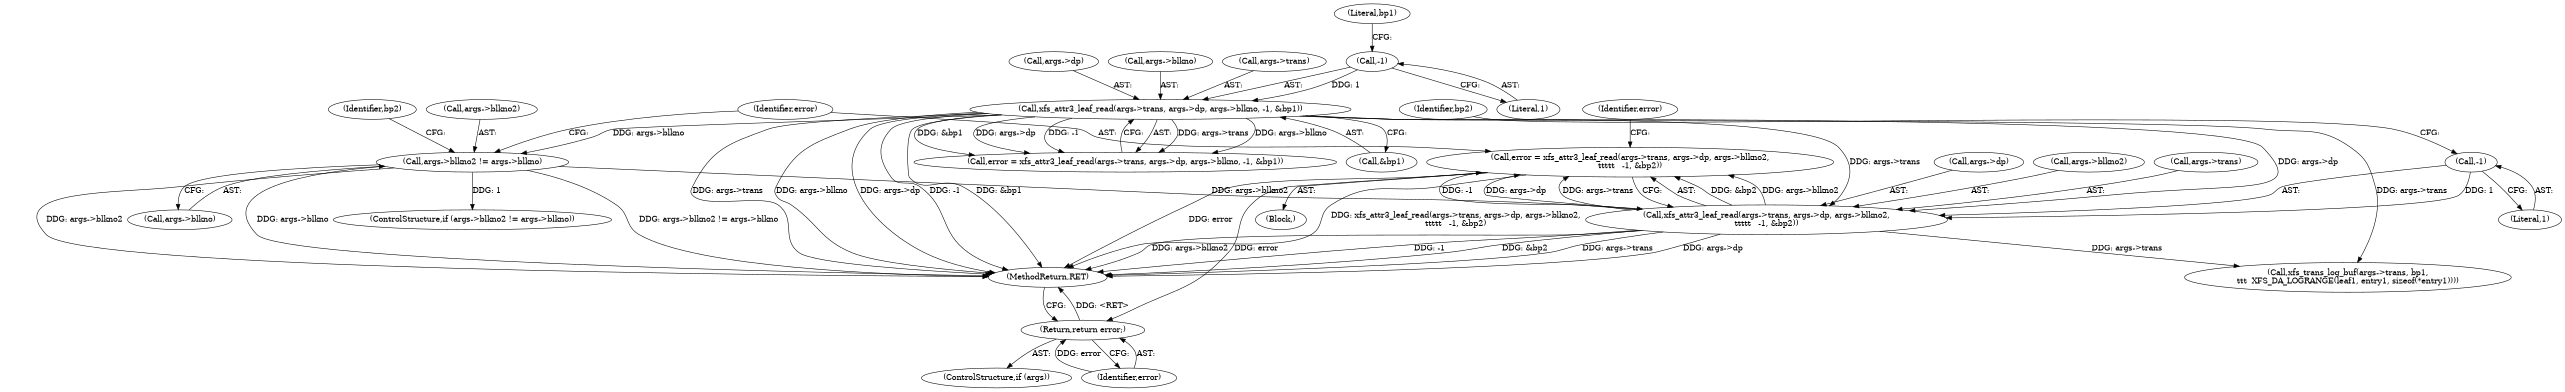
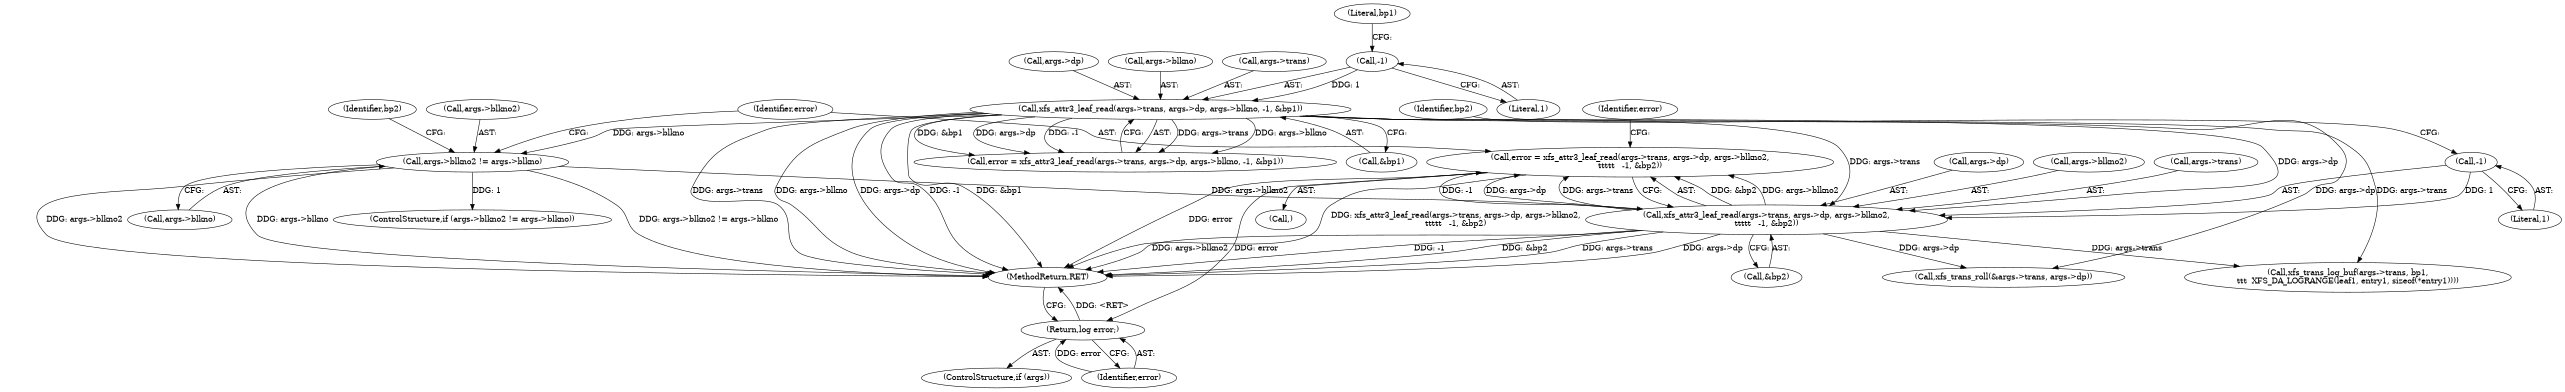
(1281, 220) -> (1281, 220)
none -> (1767, 277)
none -> (2004, 277)
(1083, 330) -> (1083, 330)
